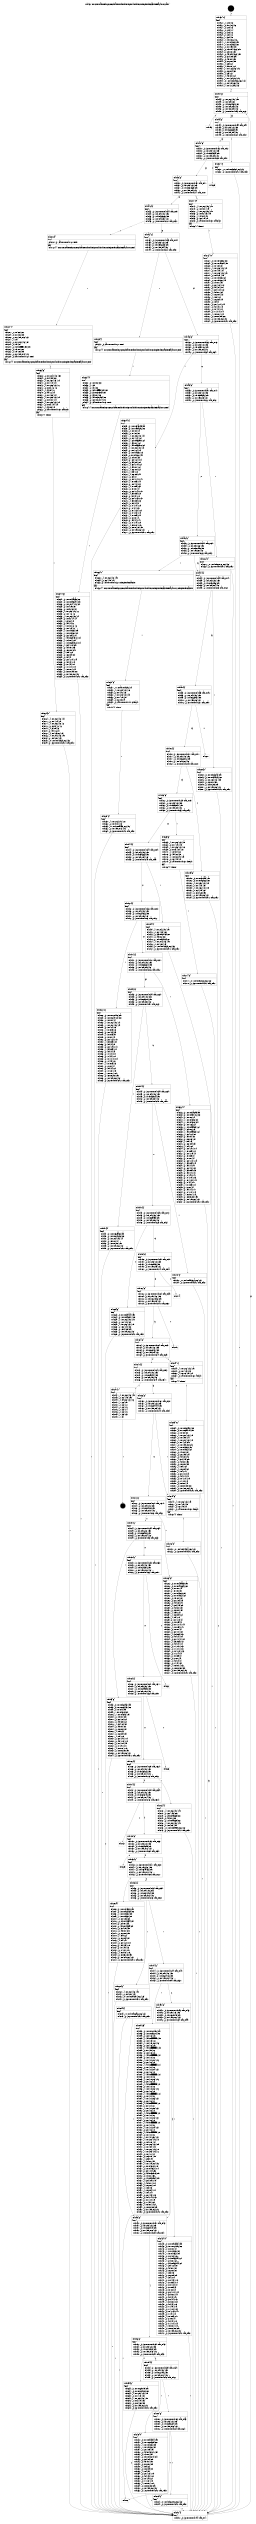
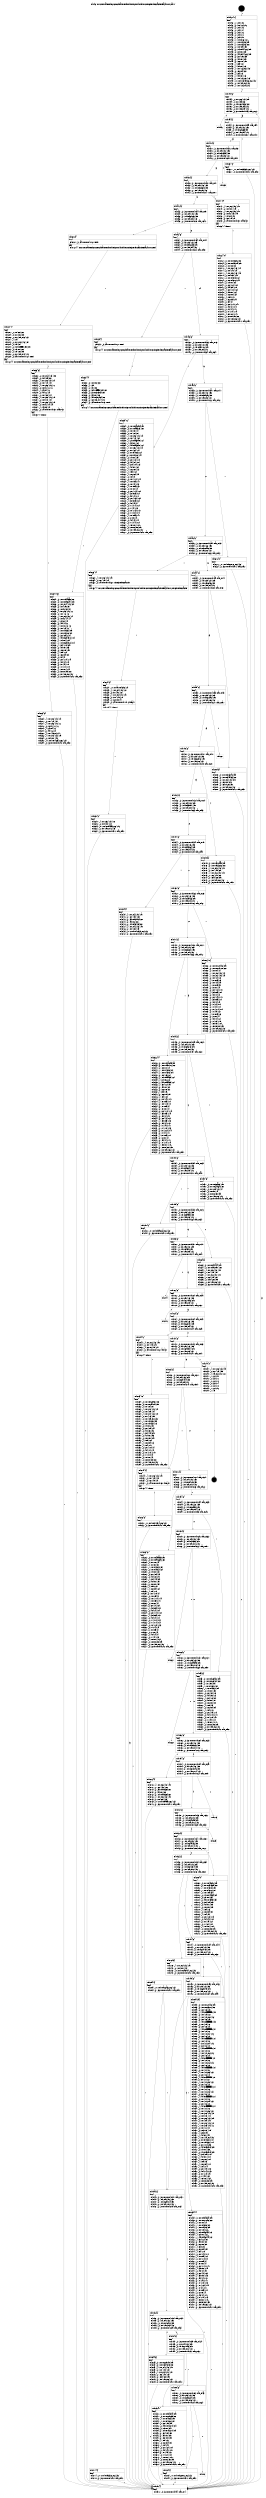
(177, 852) -> none
(122, 2354) -> (222, 2350)
